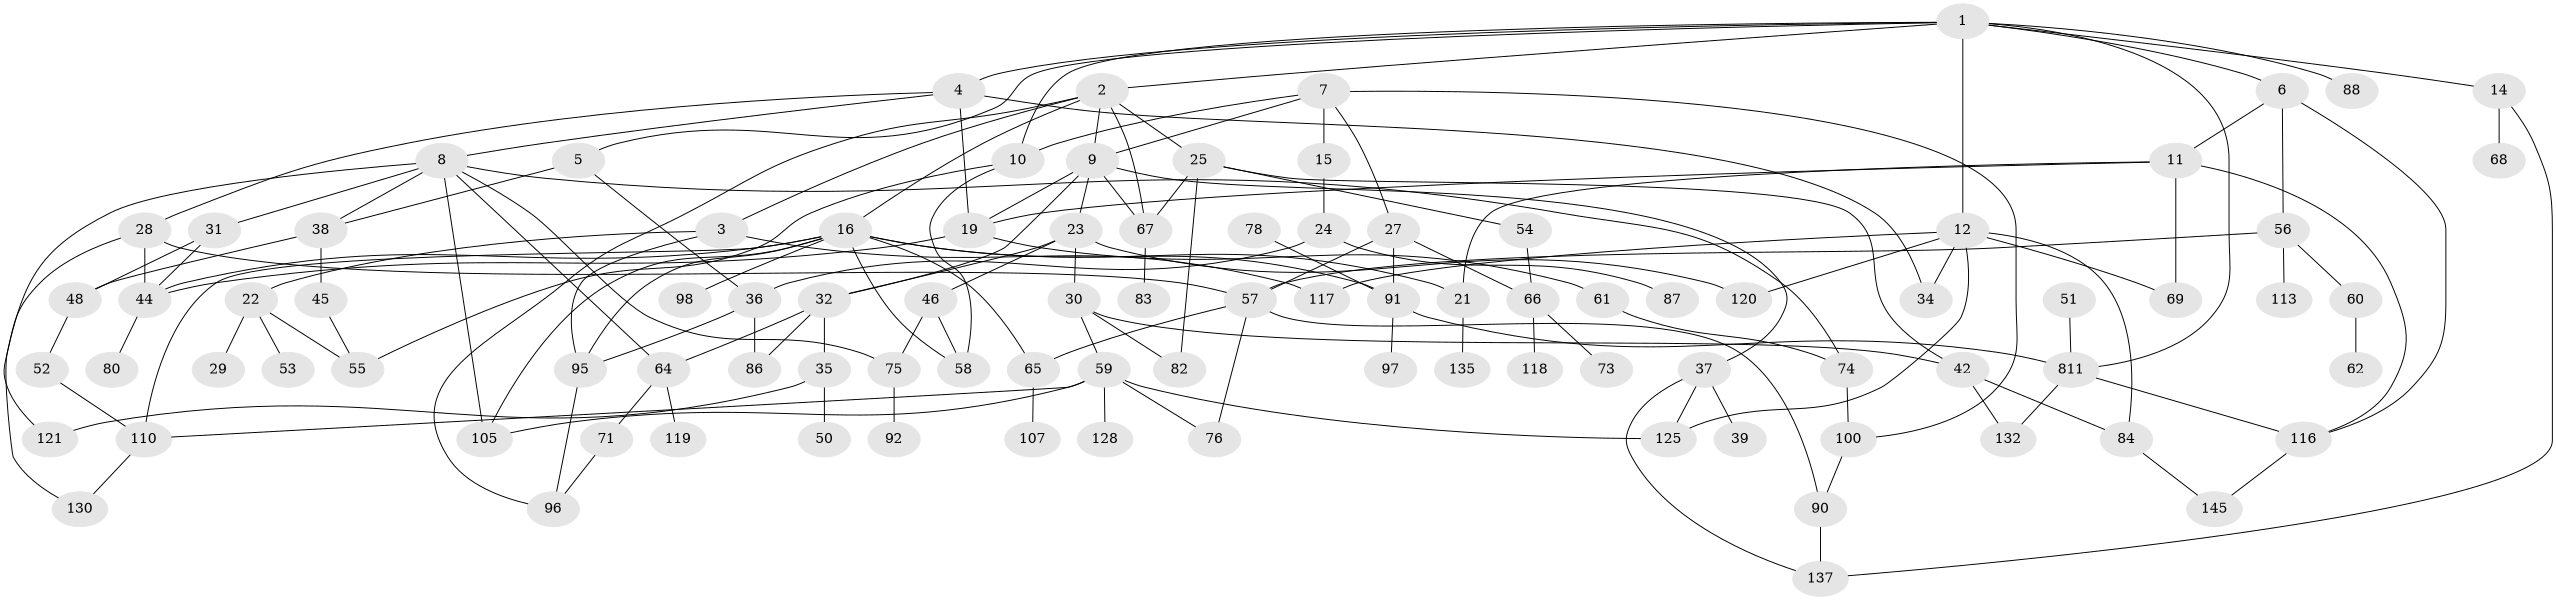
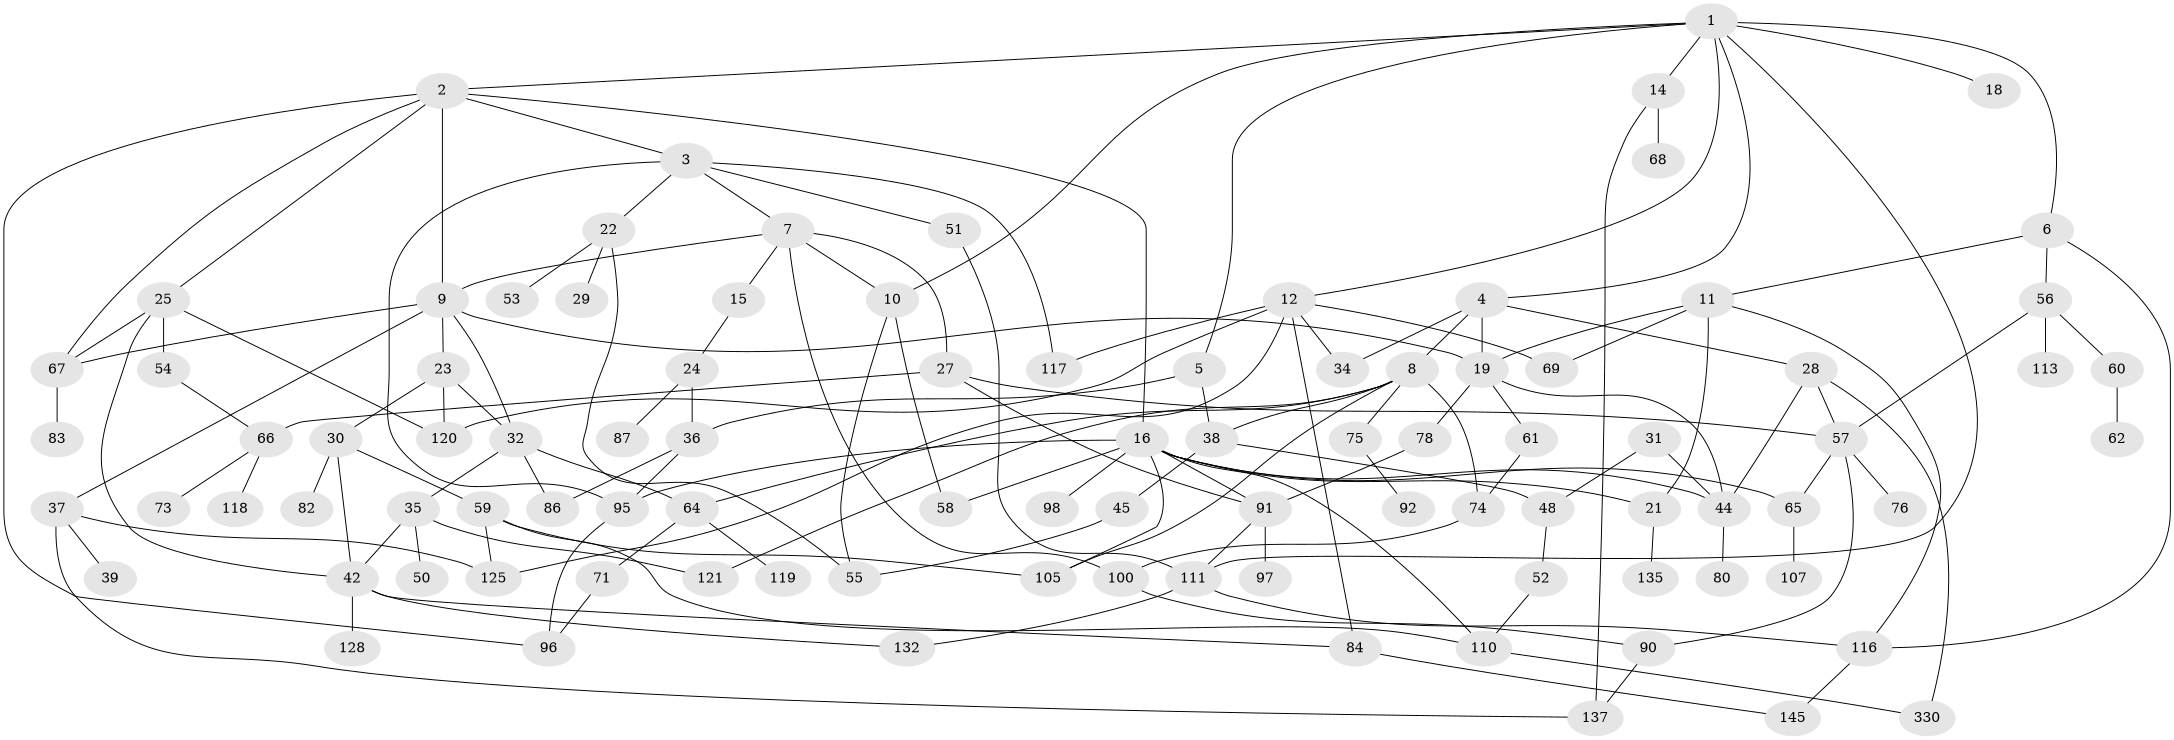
(2352, 91) -> (1994, 91)
(328, 196) -> none
none -> (737, 196)
none -> (821, 196)
(1189, 274) -> (298, 367)
(931, 300) -> none
(2071, 370) -> (1194, 579)
none -> (1455, 403)
(1105, 405) -> (352, 614)
(1159, 405) -> none
(80, 509) -> (1927, 718)
none -> (386, 540)
